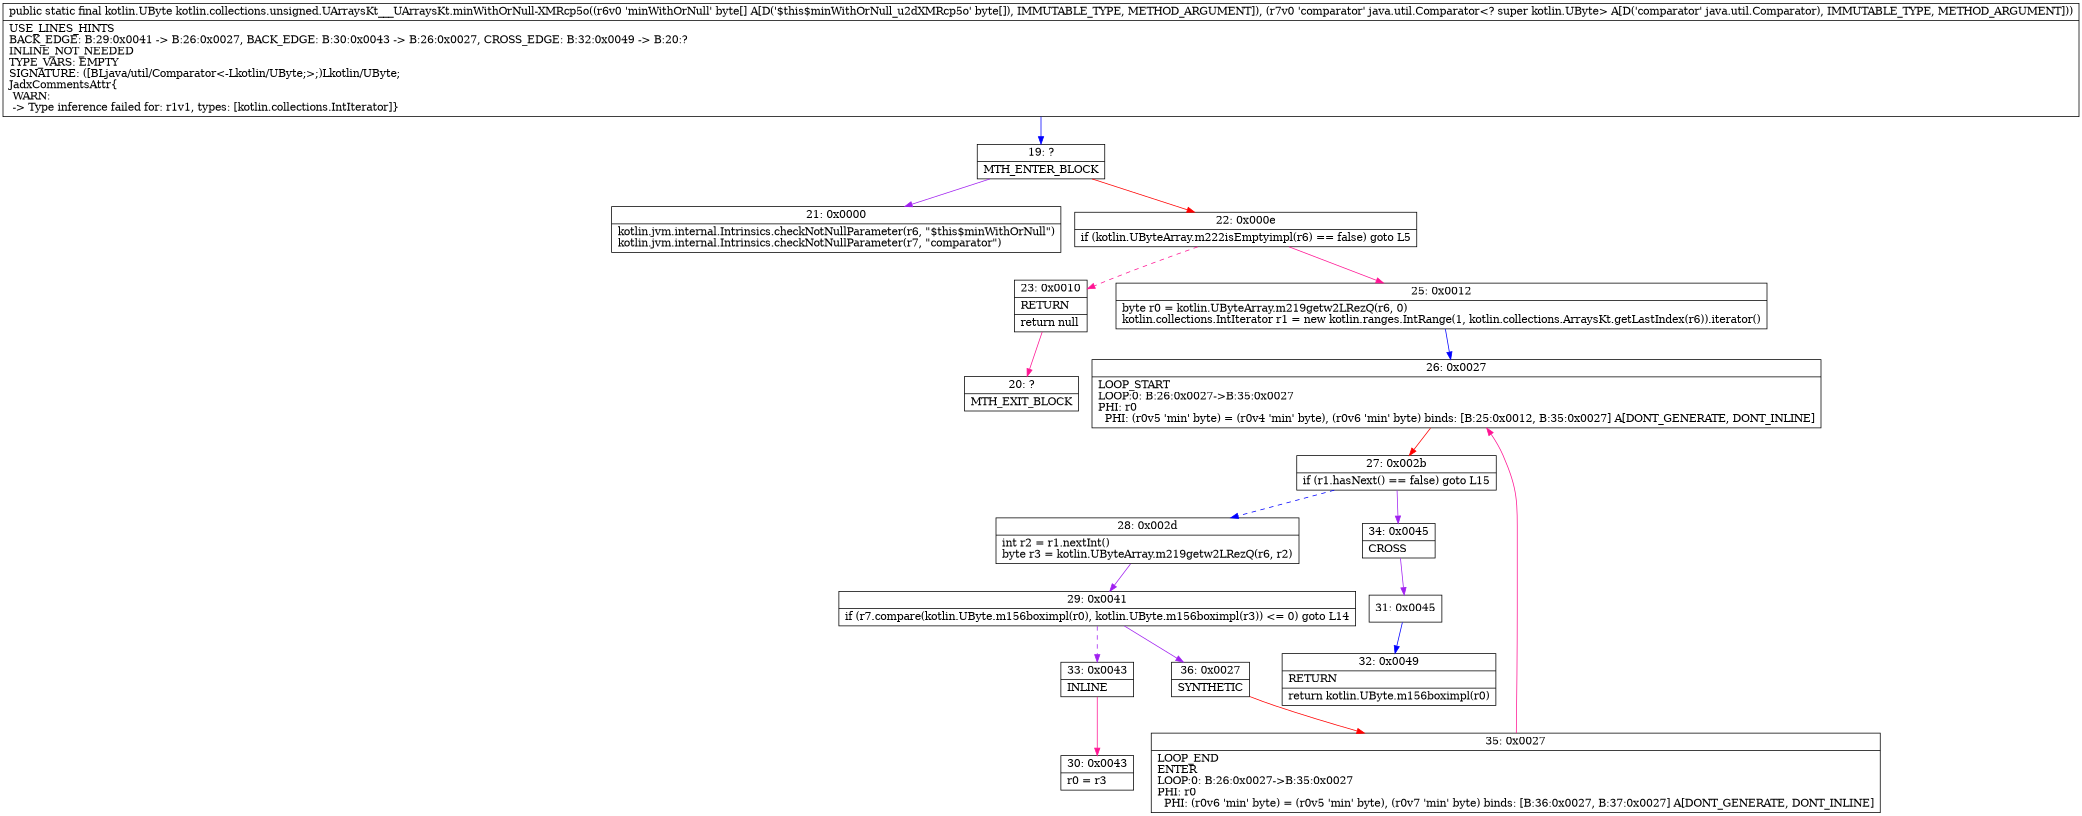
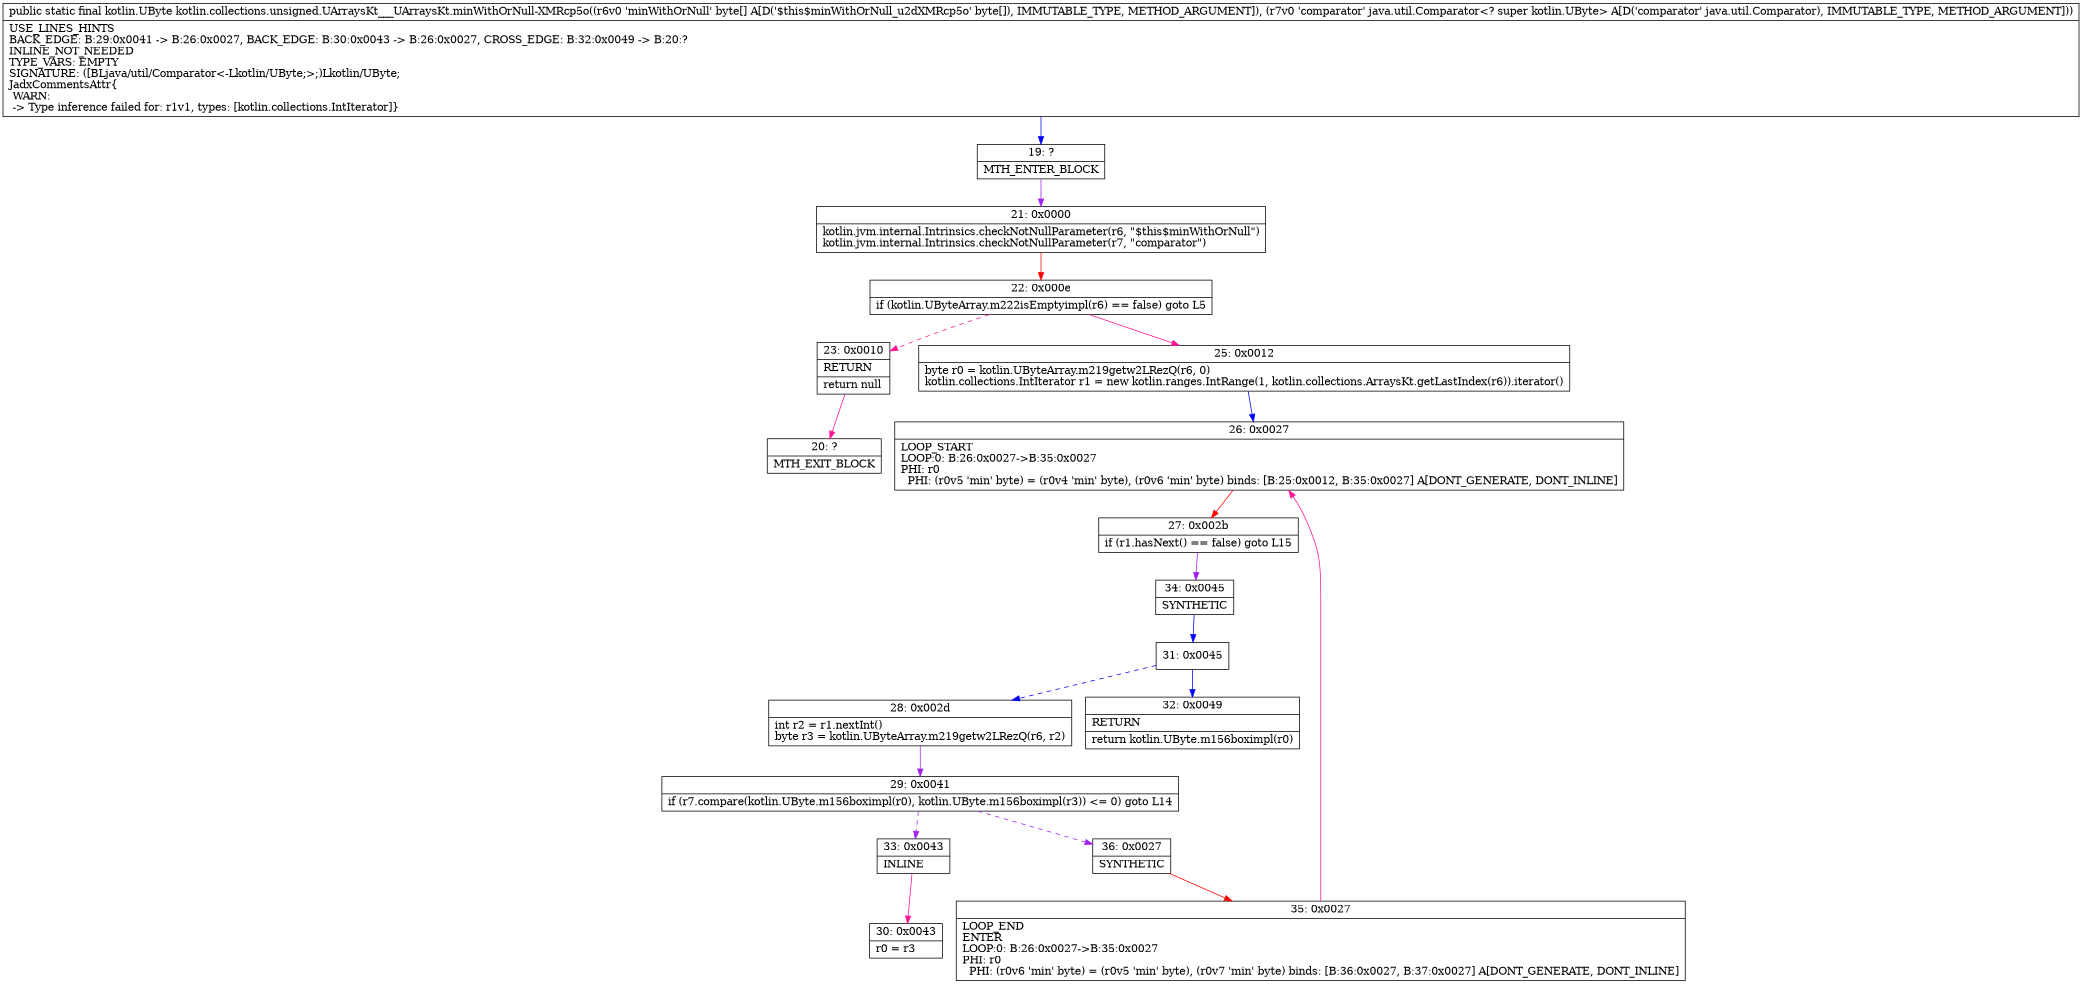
(1140, 194) -> (1041, 263)
(1286, 503) -> (1088, 682)
(1388, 549) -> (1195, 606)
(1402, 573) -> (1194, 625)
(1151, 642) -> (1032, 827)
